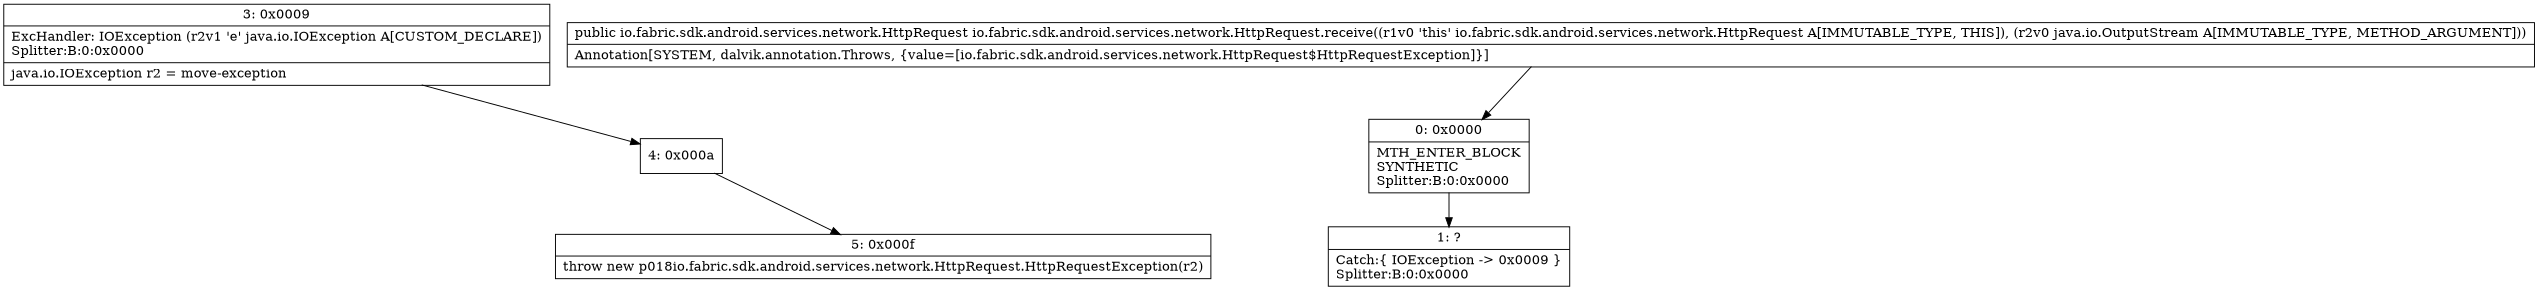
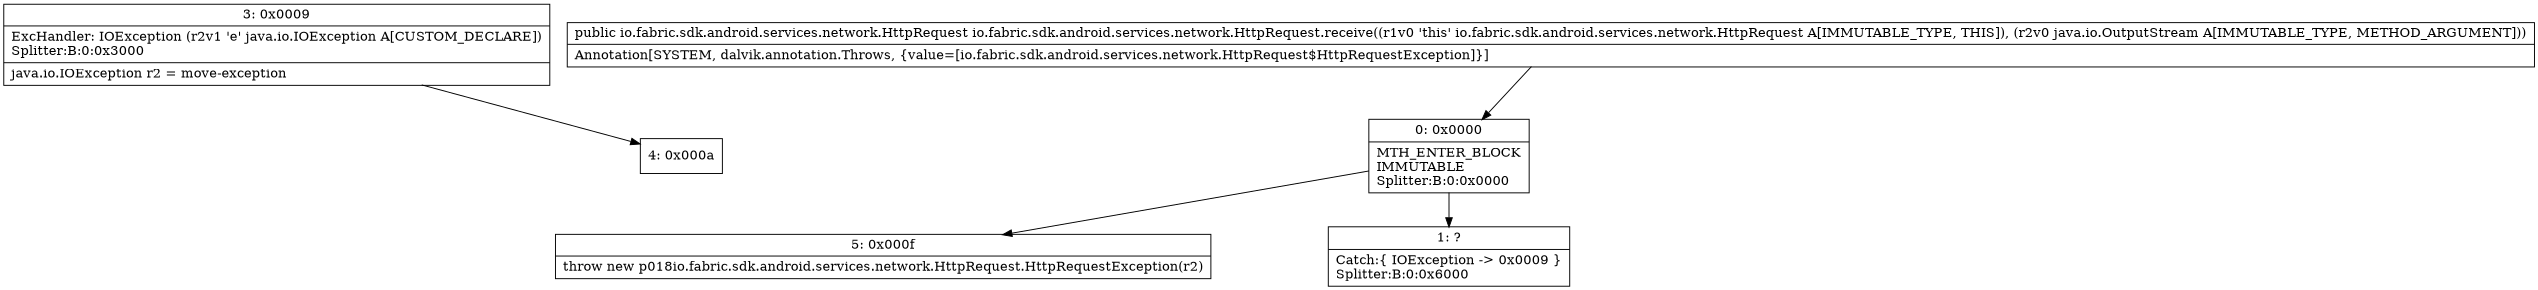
(78, 51) -> (78, 51)
(1418, 167) -> (1421, 167)
(773, 202) -> (1190, 202)
(1403, 274) -> (1403, 274)
